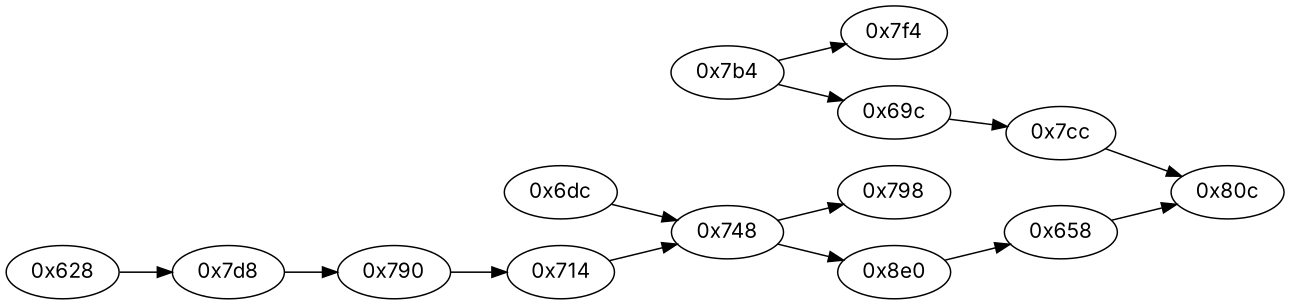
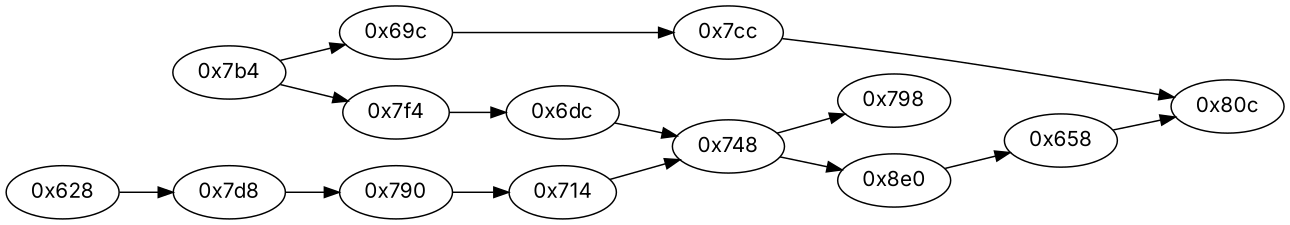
none -> (470, 112)
